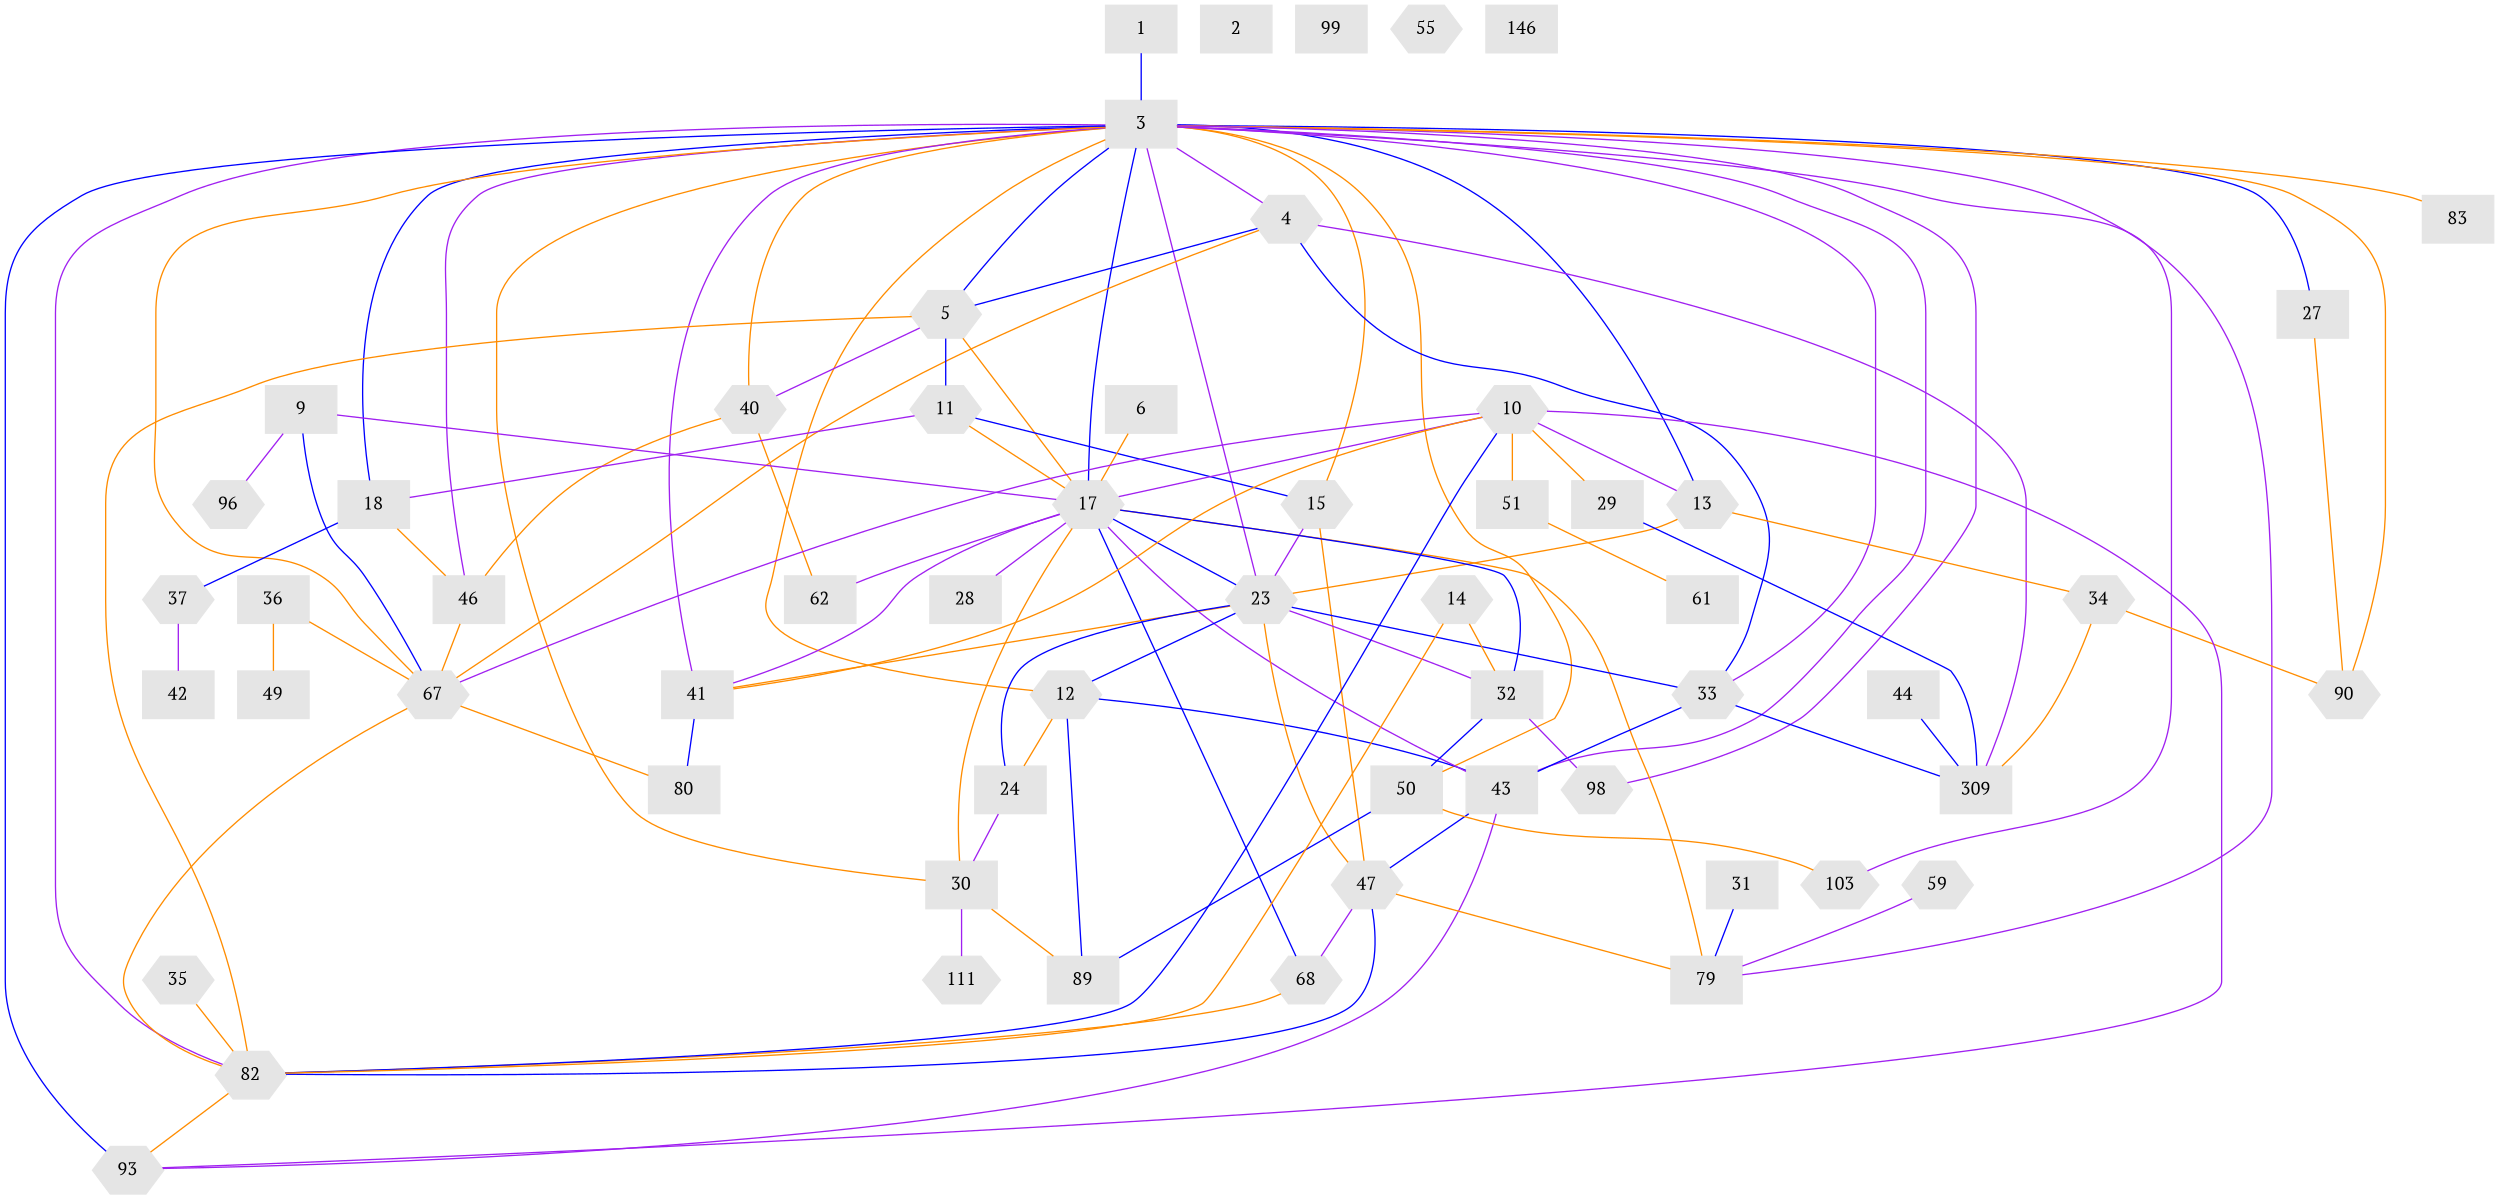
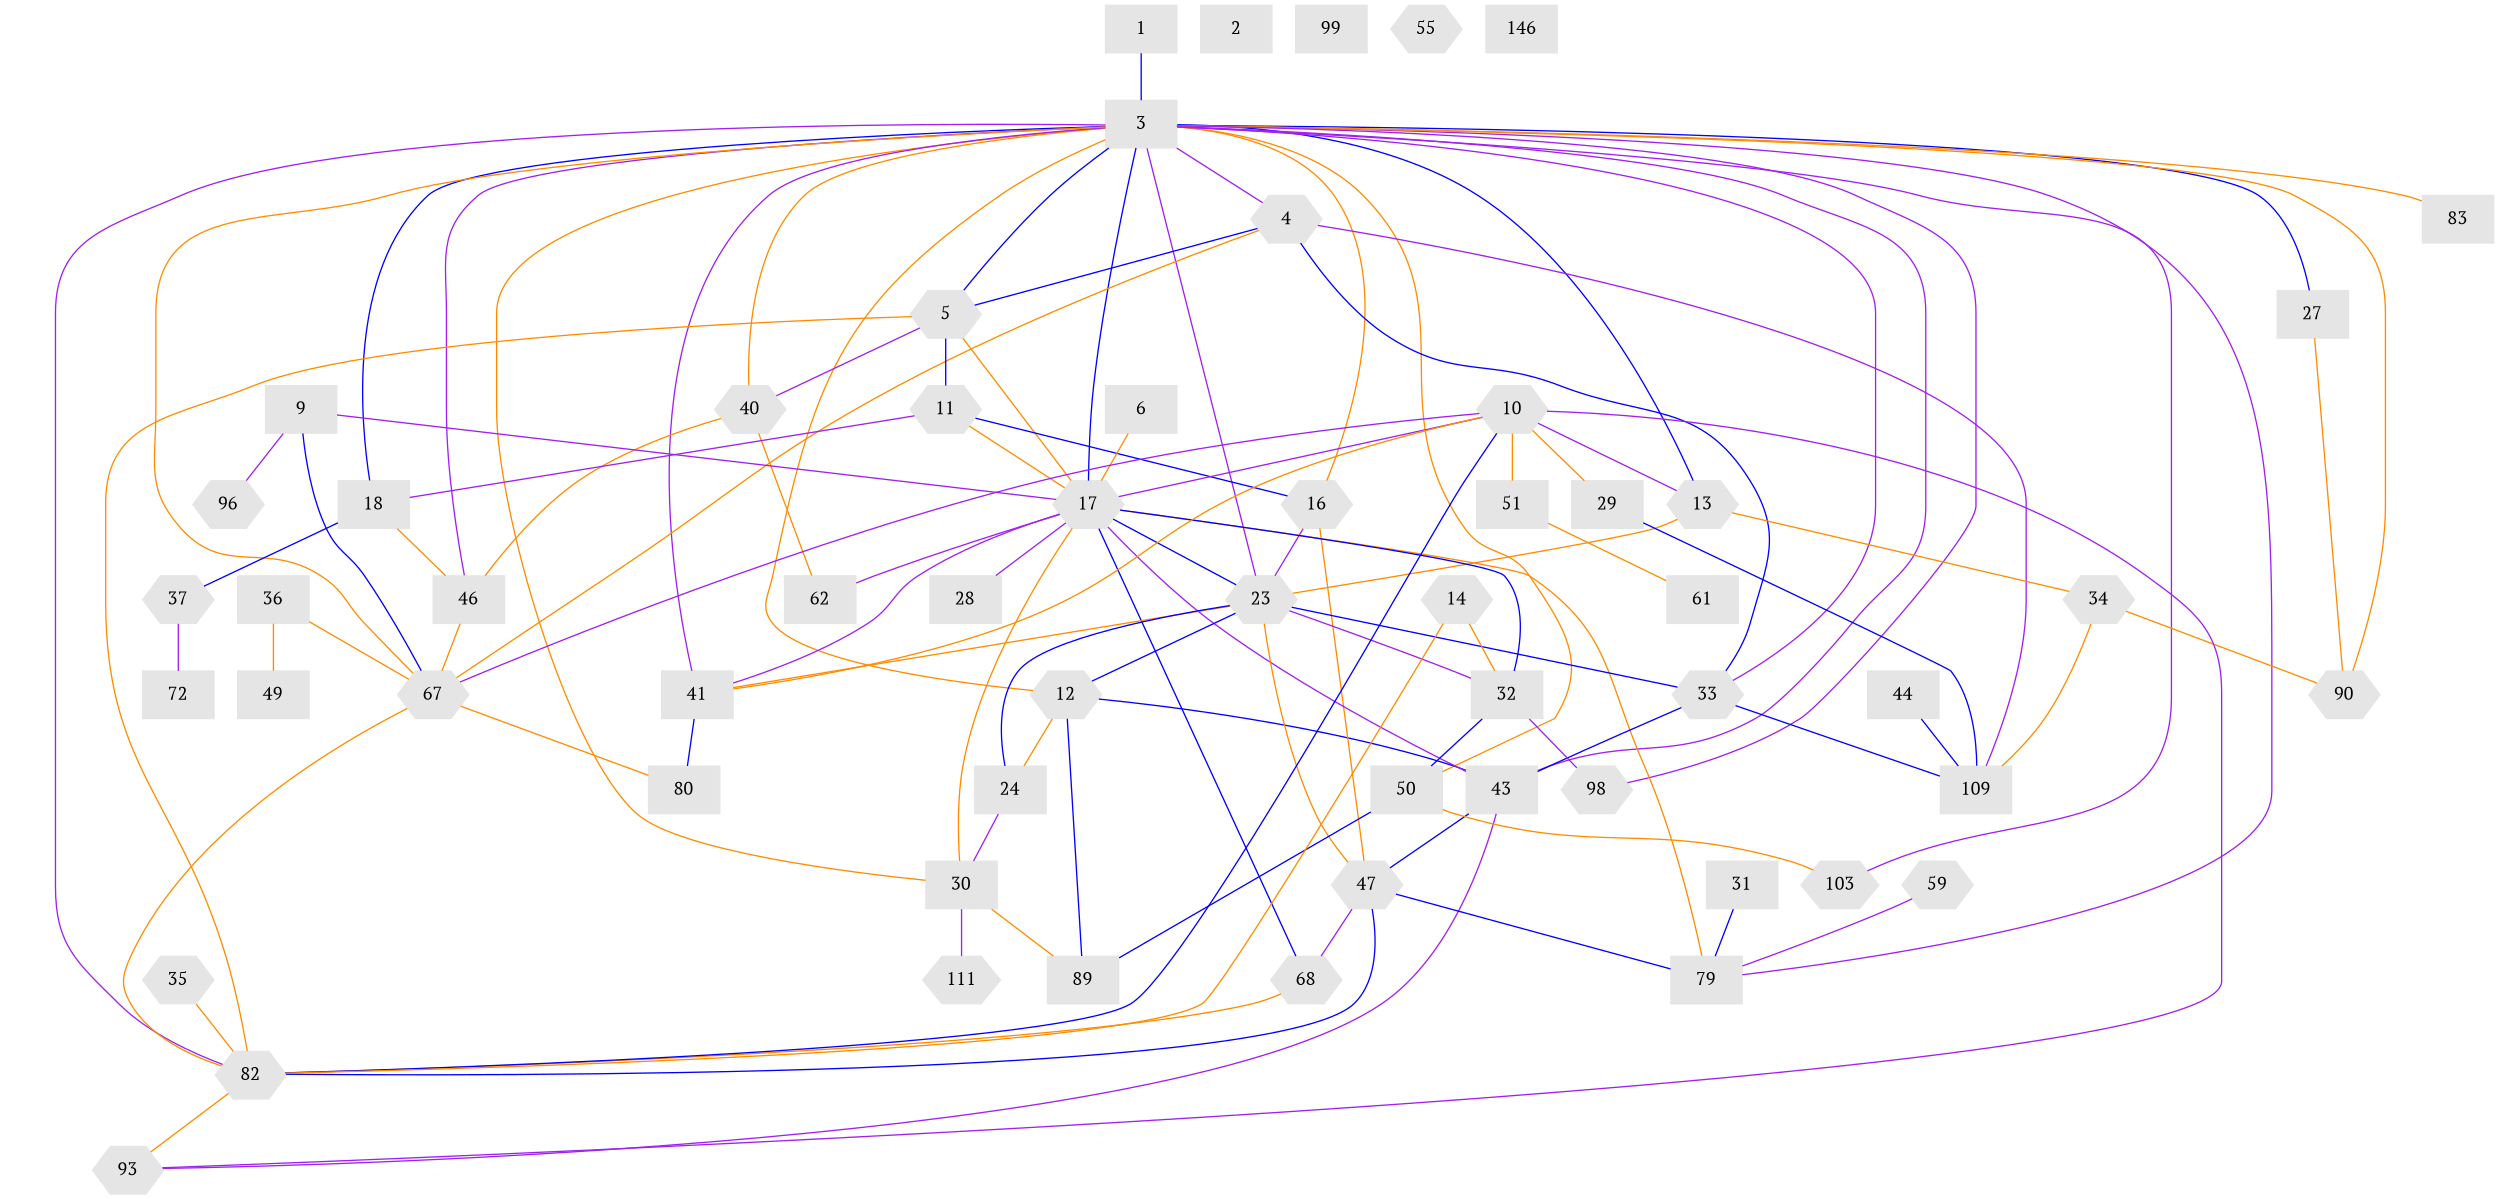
(85, 195) -> none
(1317, 505) -> (1317, 505)
(178, 695) -> (178, 695)
(1976, 790) -> (1976, 790)
(1533, 932) -> (1533, 932)
